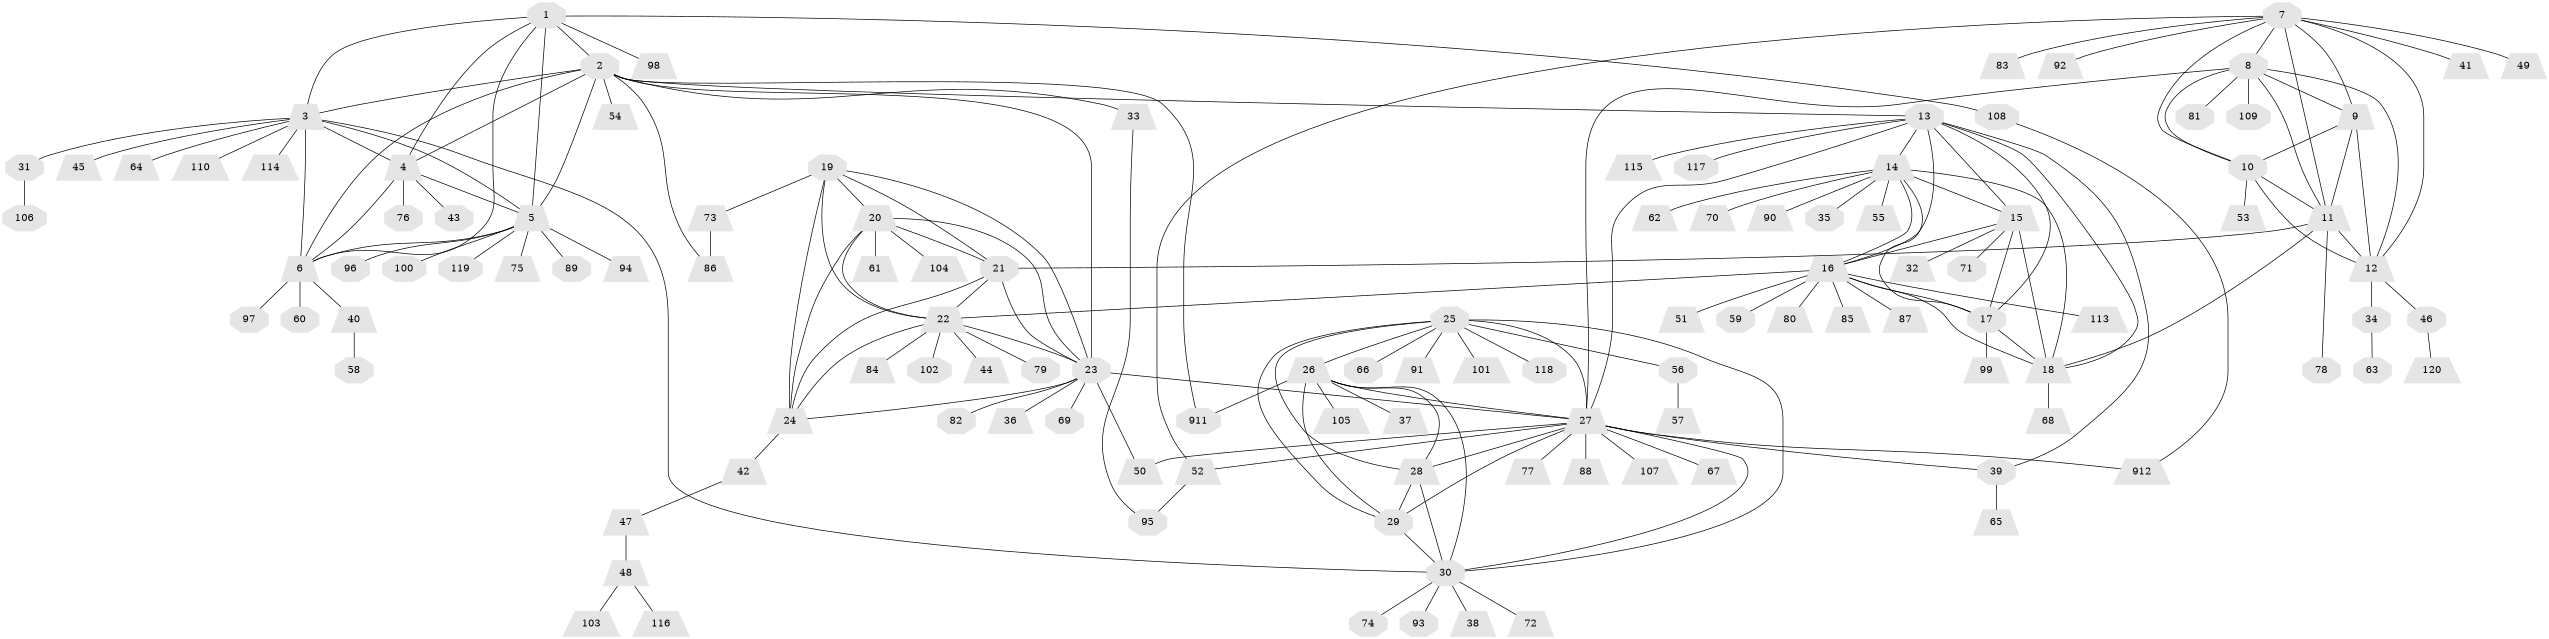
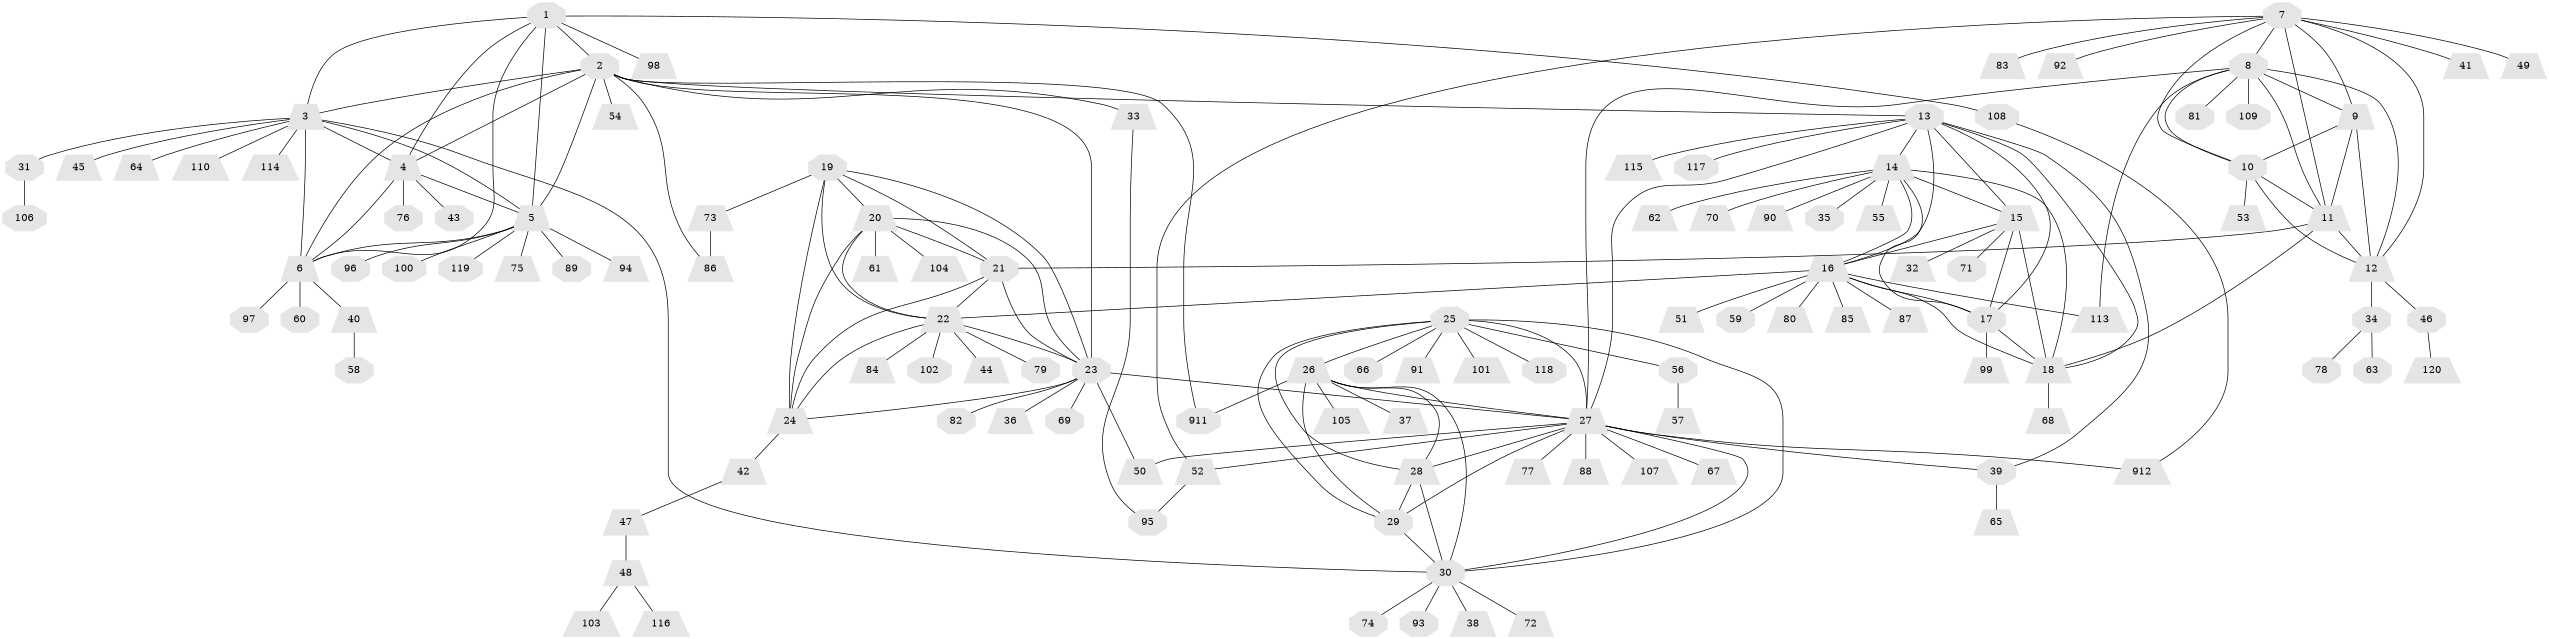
none -> (2127, 164)
(2325, 294) -> (2347, 345)
